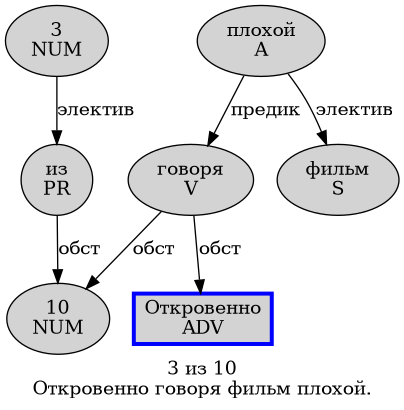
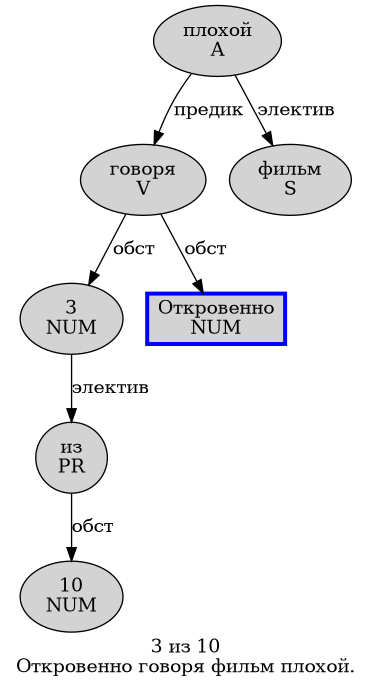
(129, 245) -> (110, 243)
(203, 319) -> (216, 319)
